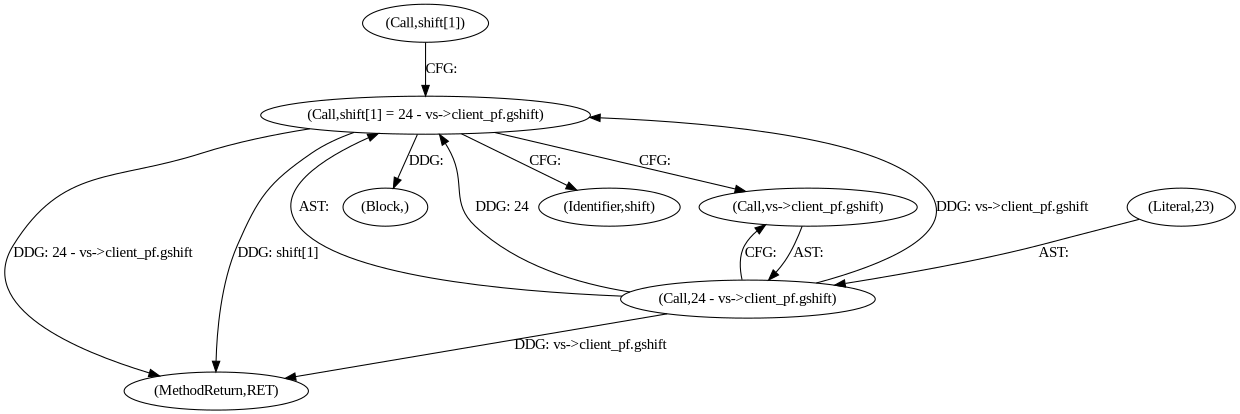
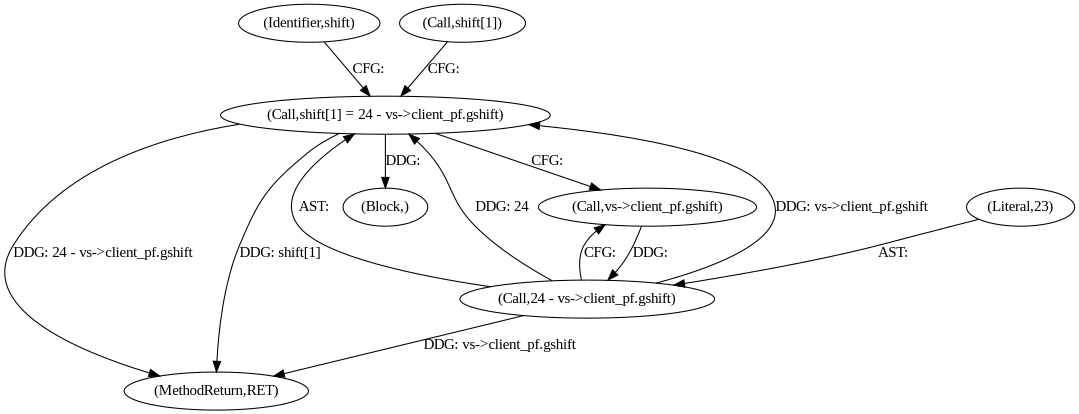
(514, 160) -> (344, 65)
(811, 253) -> (652, 253)
